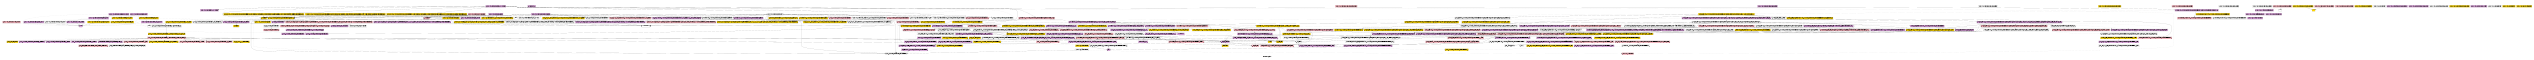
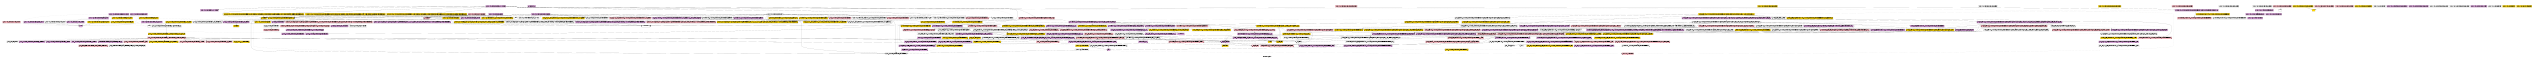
(1767, 6) -> (1767, 6)
(2459, 6) -> (2459, 6)
(908, 22) -> none
(12, 42) -> (12, 42)
